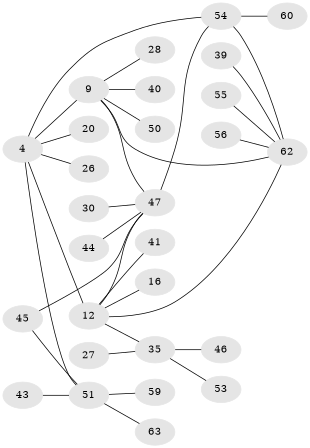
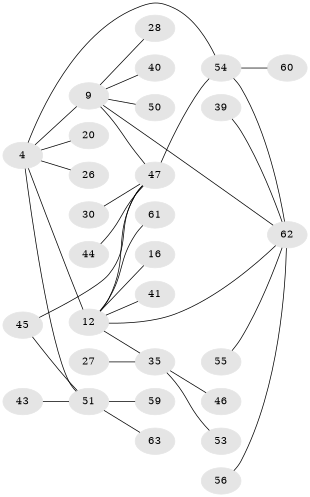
none -> (155, 215)
